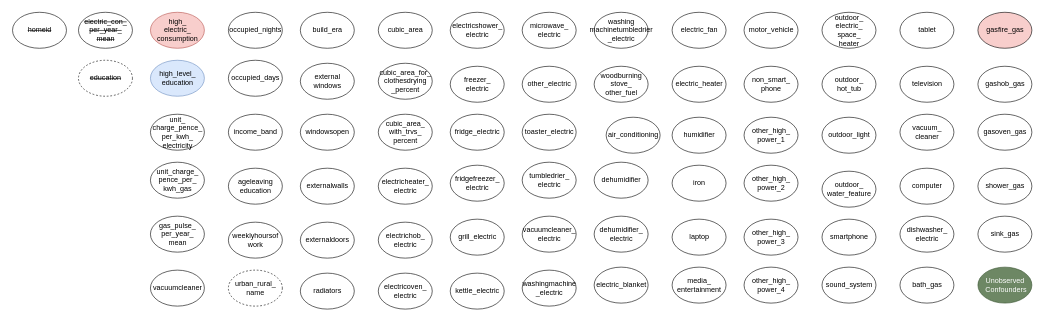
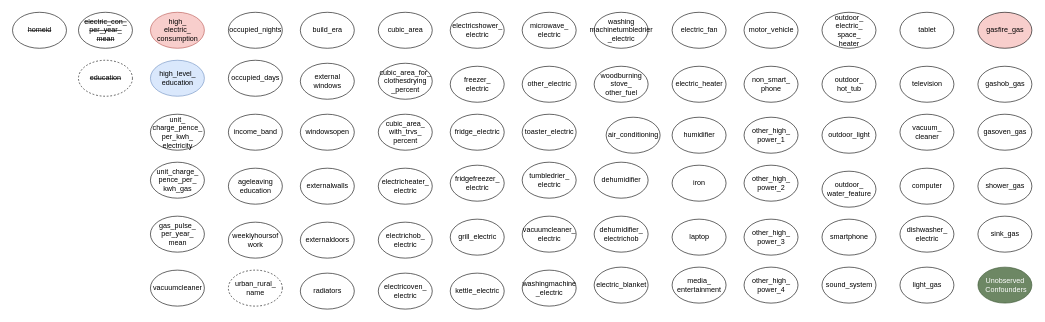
(622, 234) -> (622, 234)
(928, 285) -> (928, 285)
